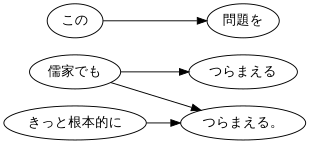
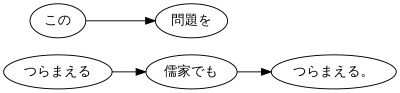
(150, 72) -> (124, 72)
(75, 123) -> none
